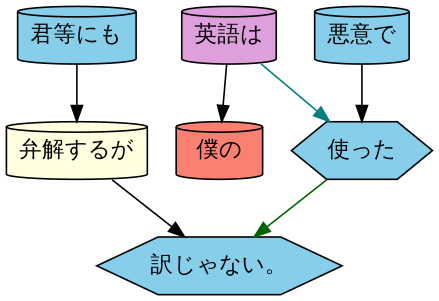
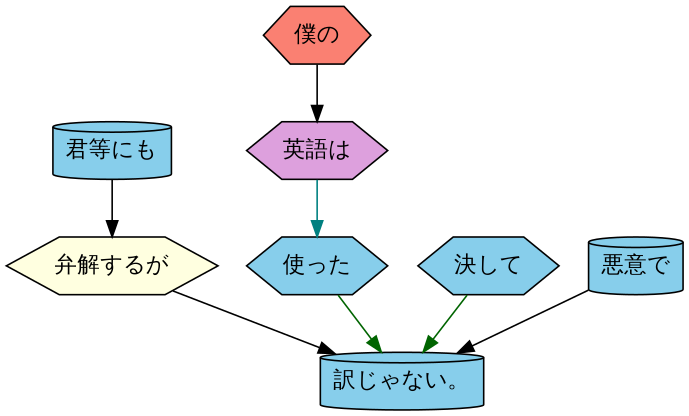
(229, 35) -> (317, 151)
(225, 85) -> (317, 85)
(362, 85) -> (530, 318)
(77, 151) -> (112, 266)
(219, 151) -> (317, 35)
(219, 266) -> (402, 381)
none -> (488, 266)
